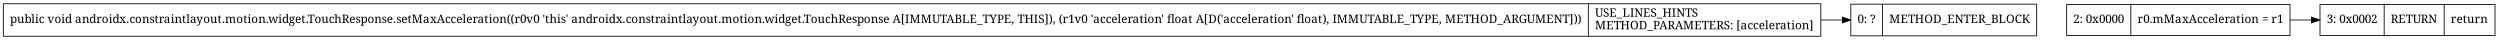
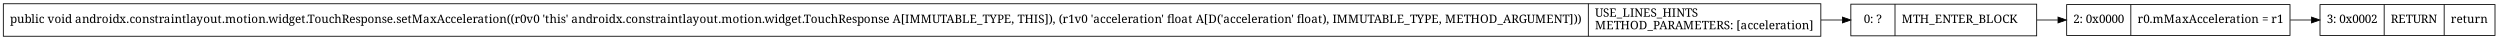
(1960, 20) -> (1960, 20)
none -> (2047, 20)
